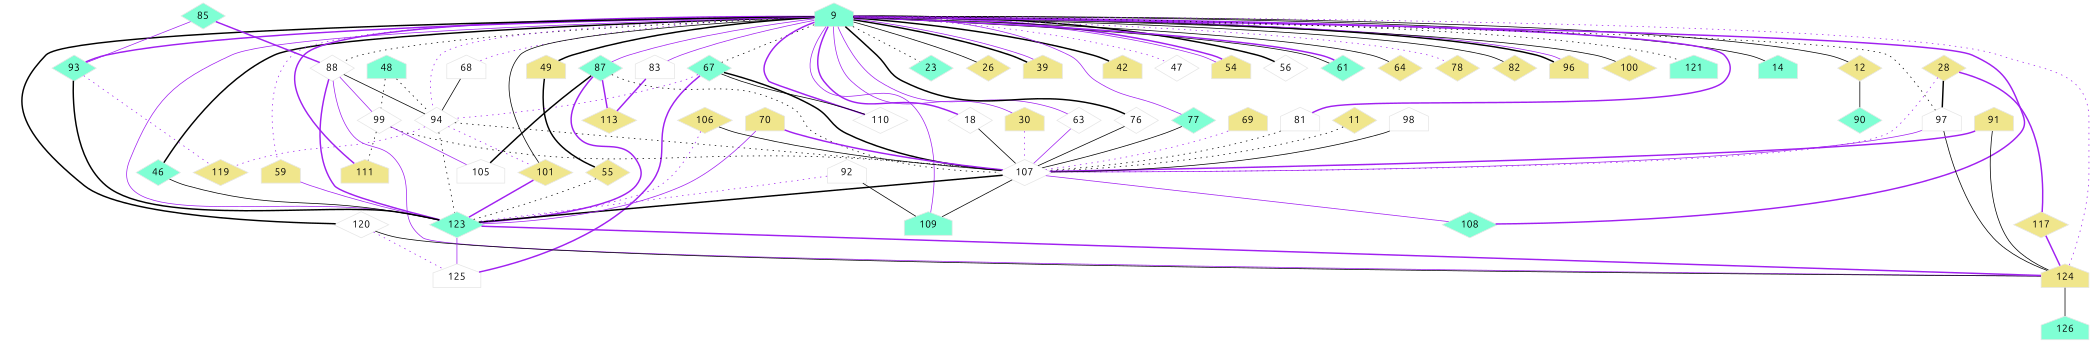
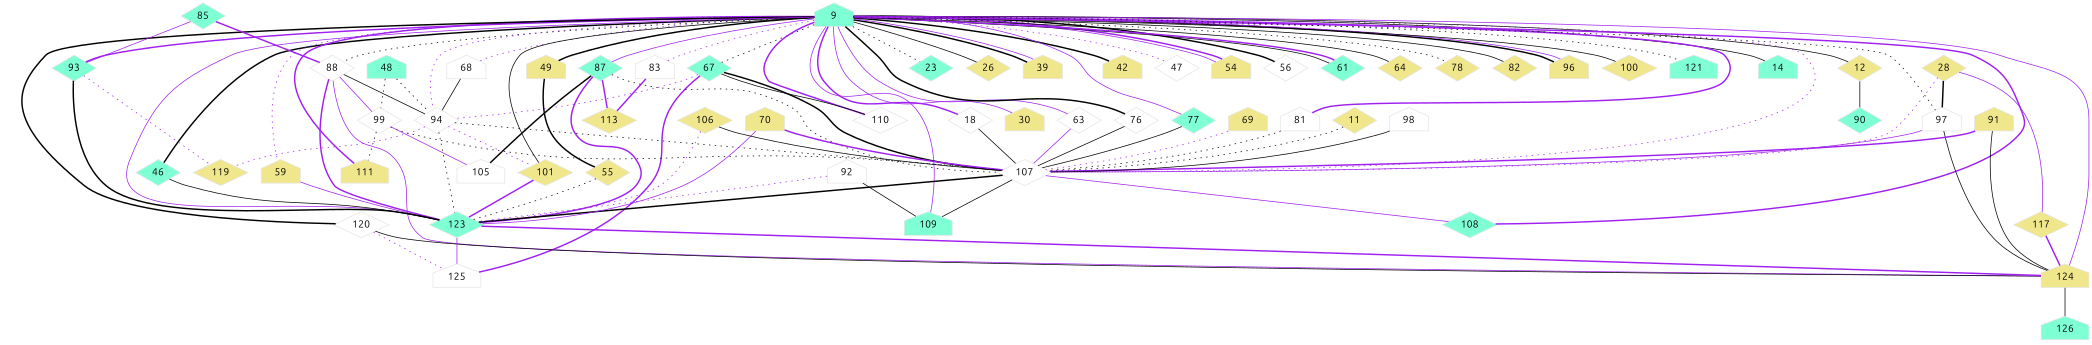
(1562, 24) -> (1562, 24)
(1151, 28) -> (1151, 28)
(740, 37) -> (740, 37)
(2029, 124) -> (2029, 124)
(1025, 145) -> (1806, 70)
